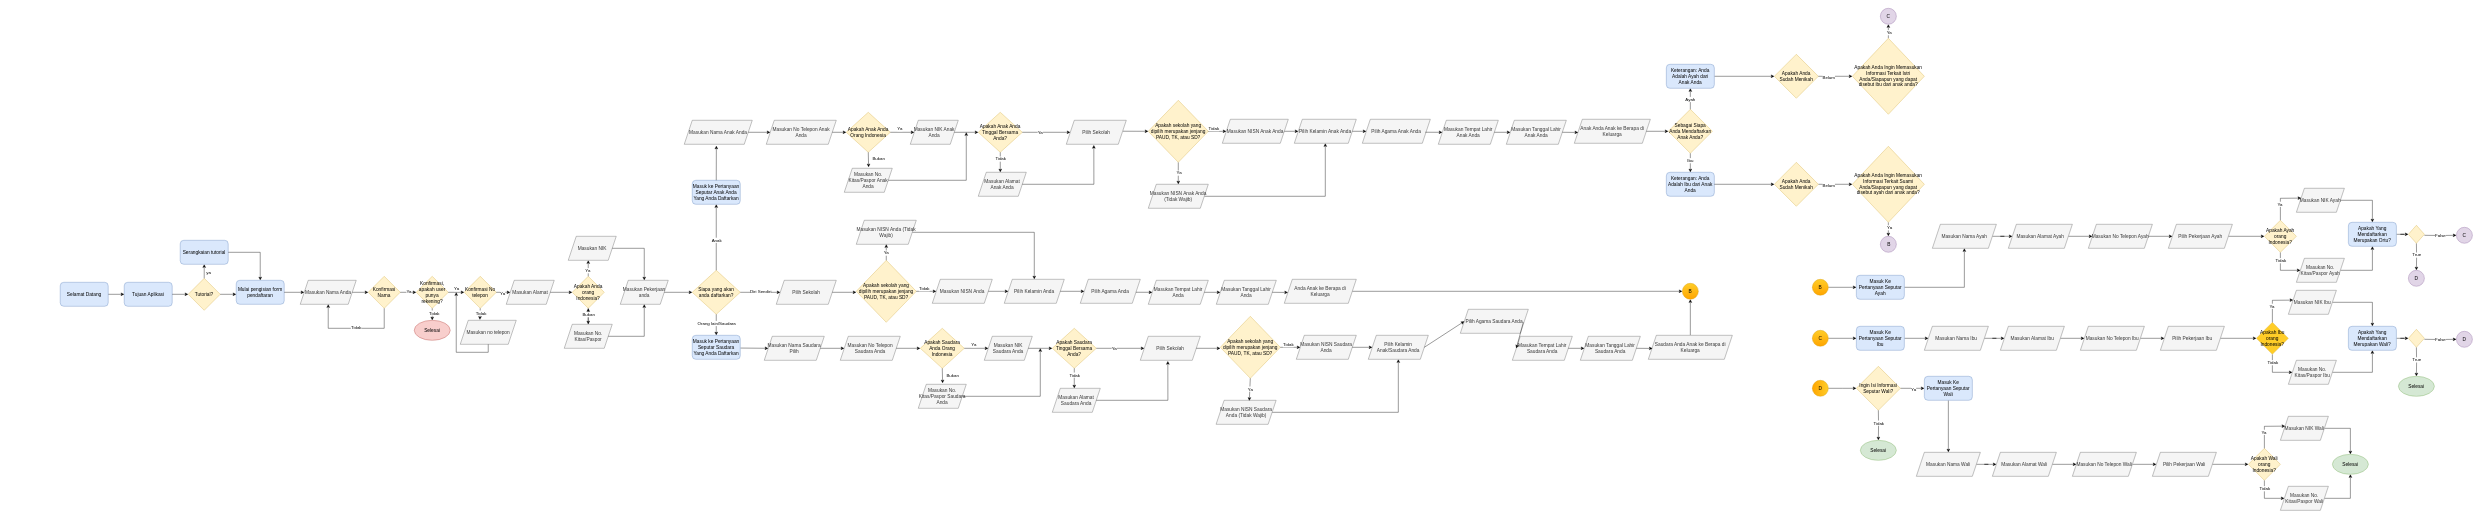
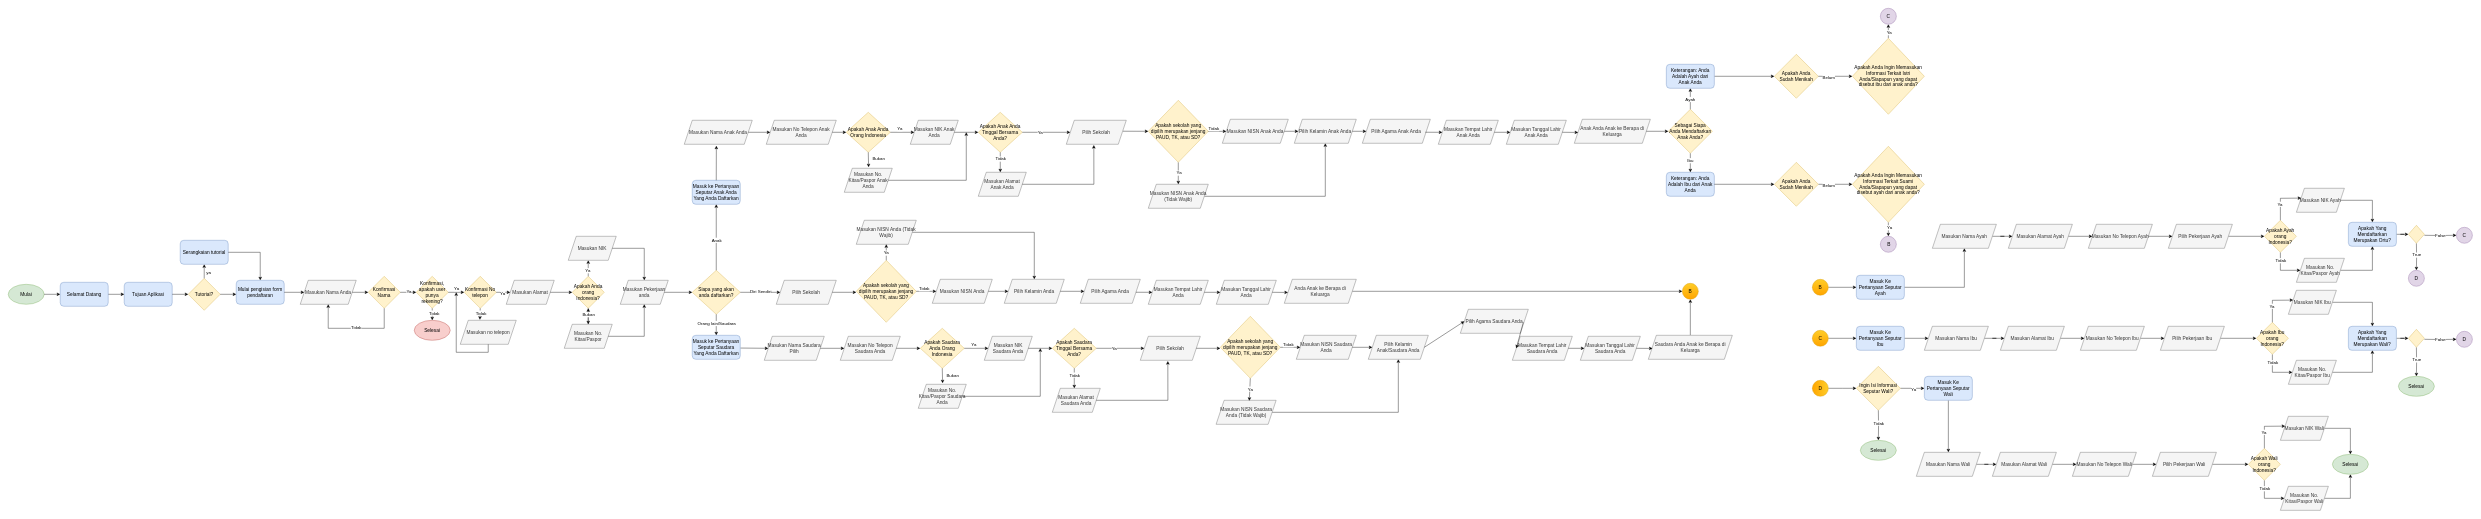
none -> (26, 294)
none -> (56, 294)
(2272, 338) -> (2272, 338)
